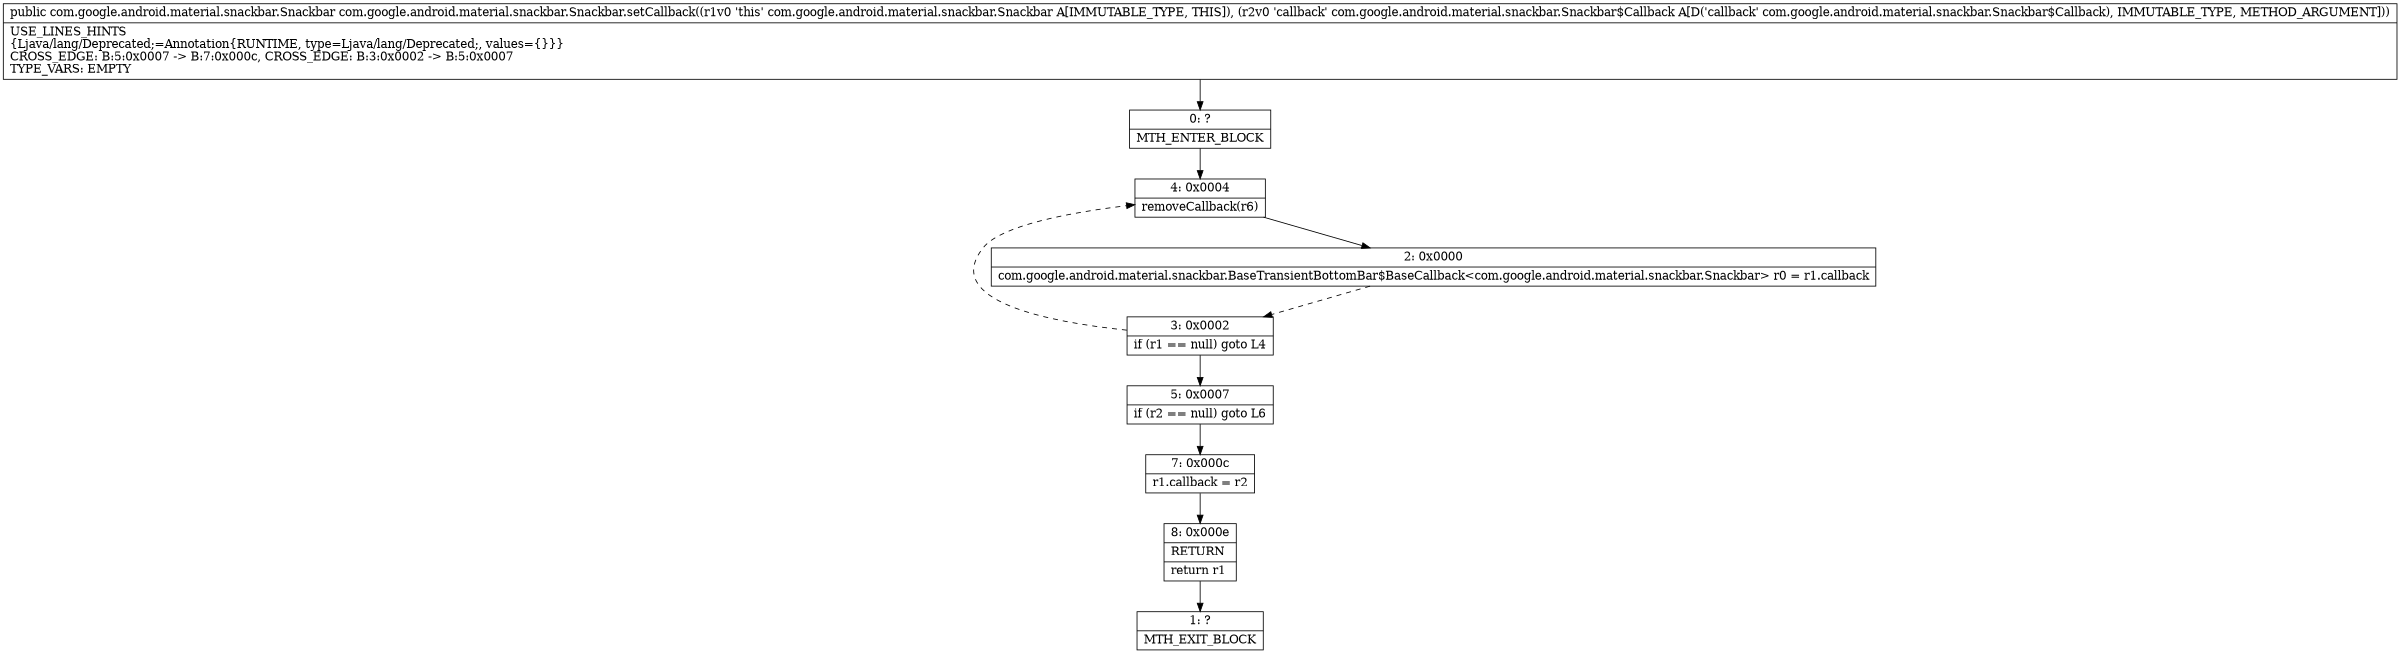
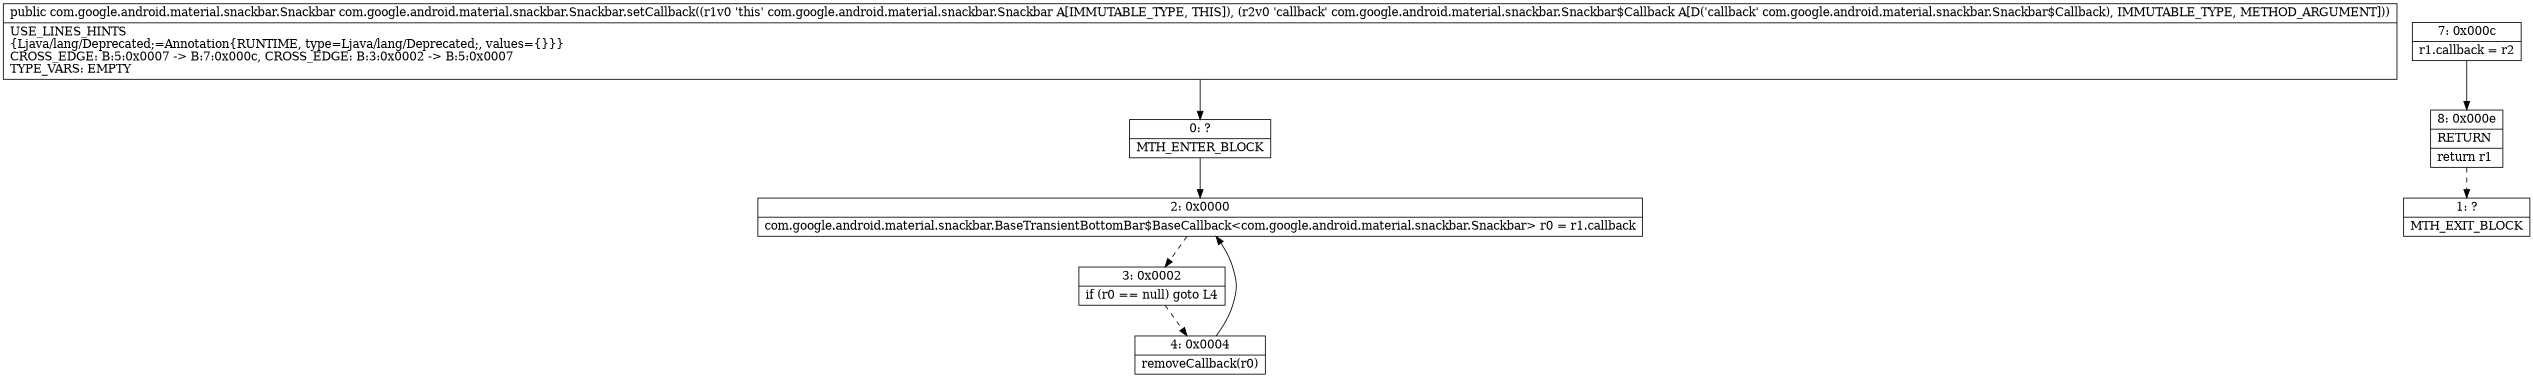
(1200, 159) -> (1200, 174)
(1200, 207) -> (1200, 364)
(1200, 345) -> (1152, 295)
(1200, 405) -> none
(1200, 592) -> (2467, 179)
